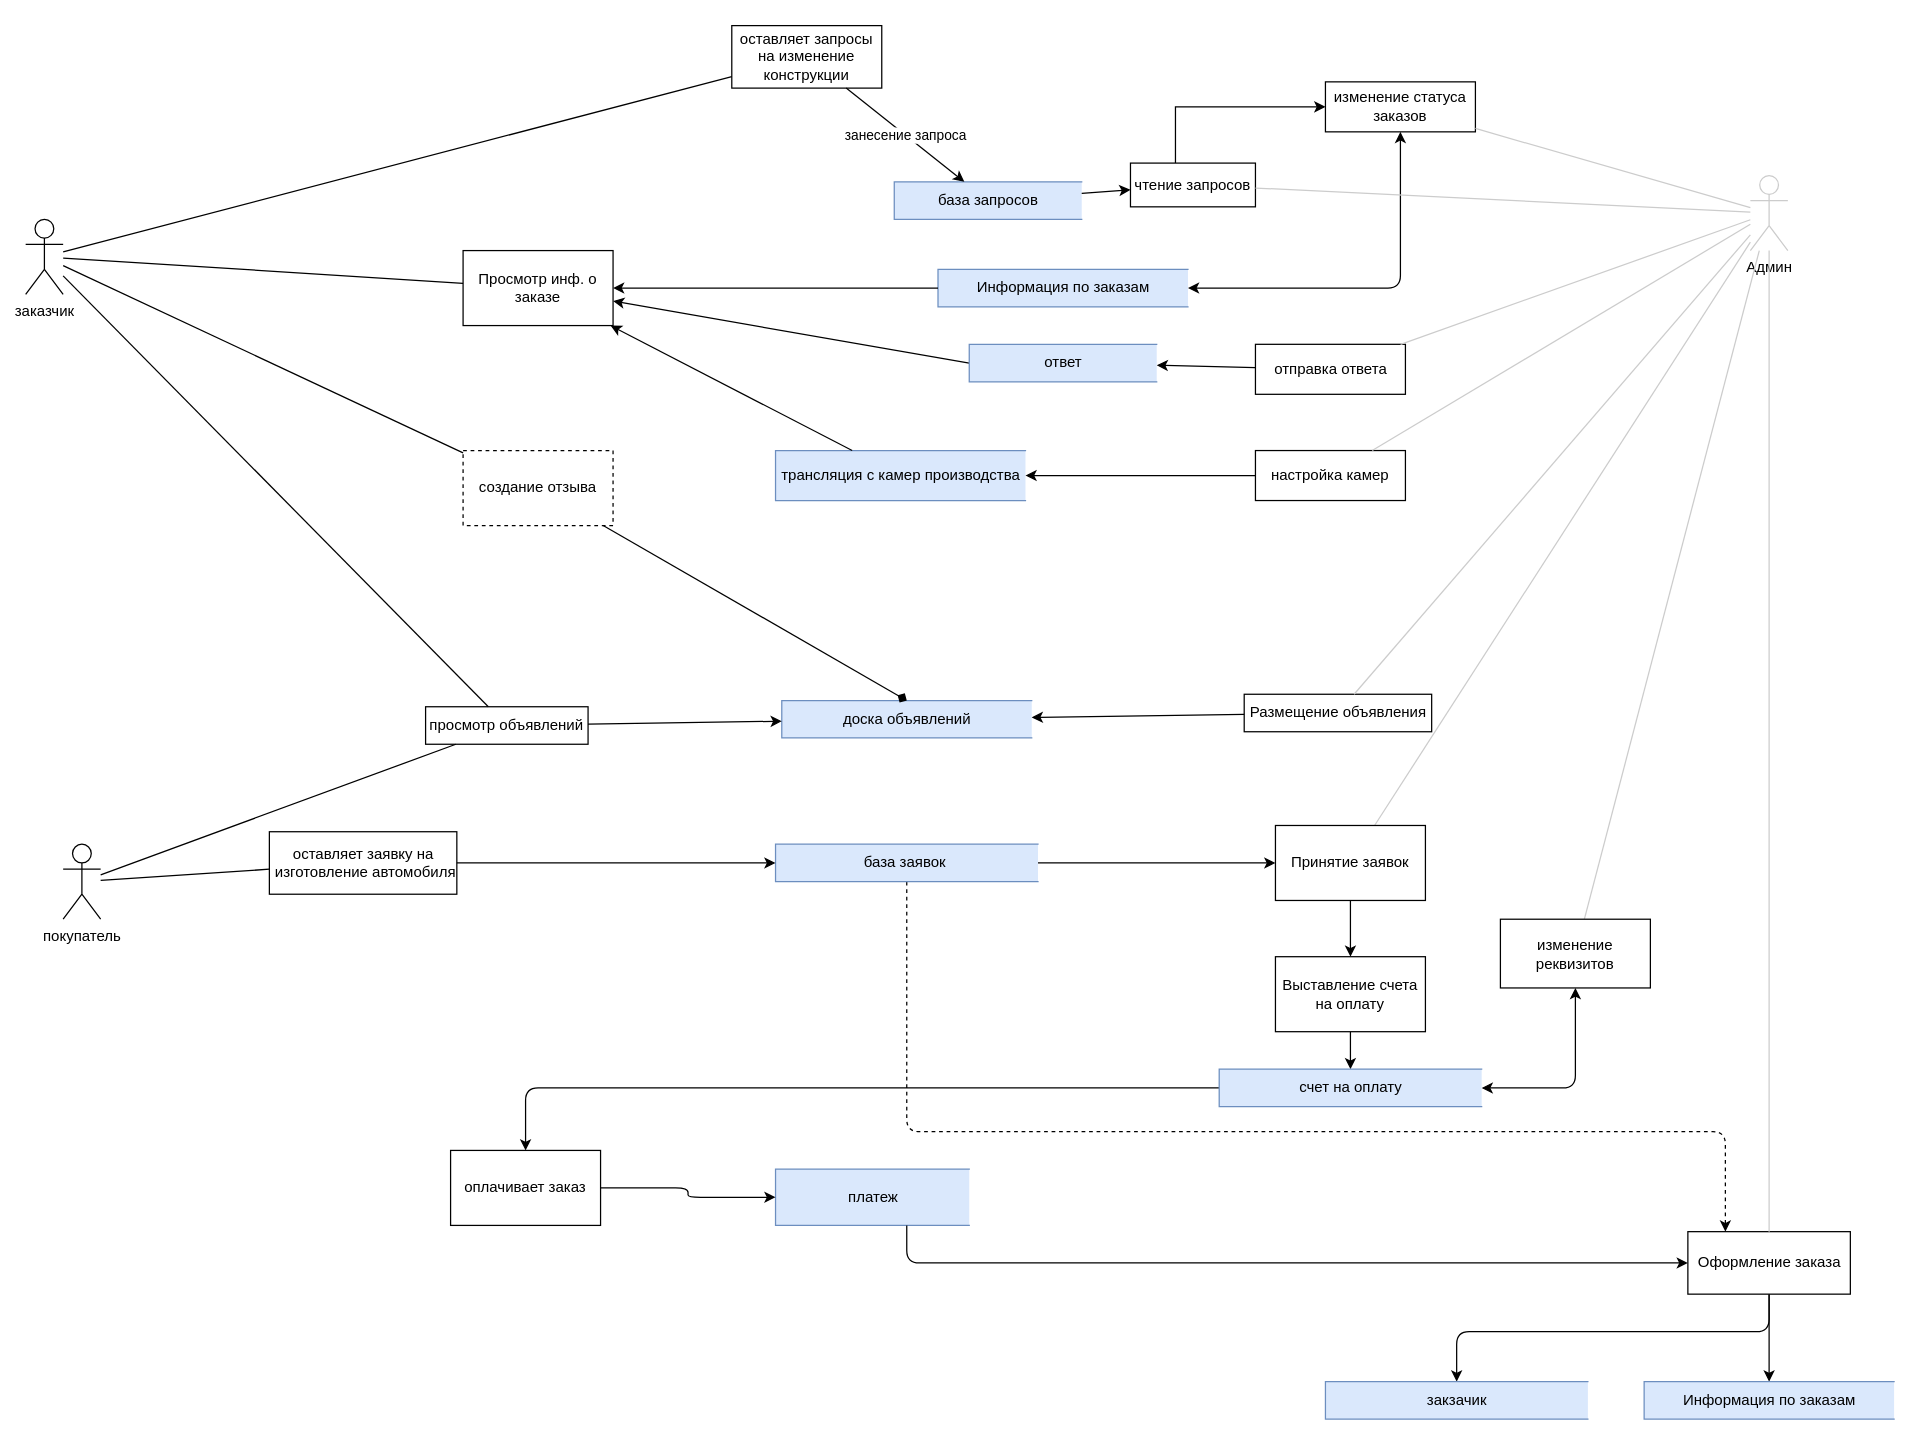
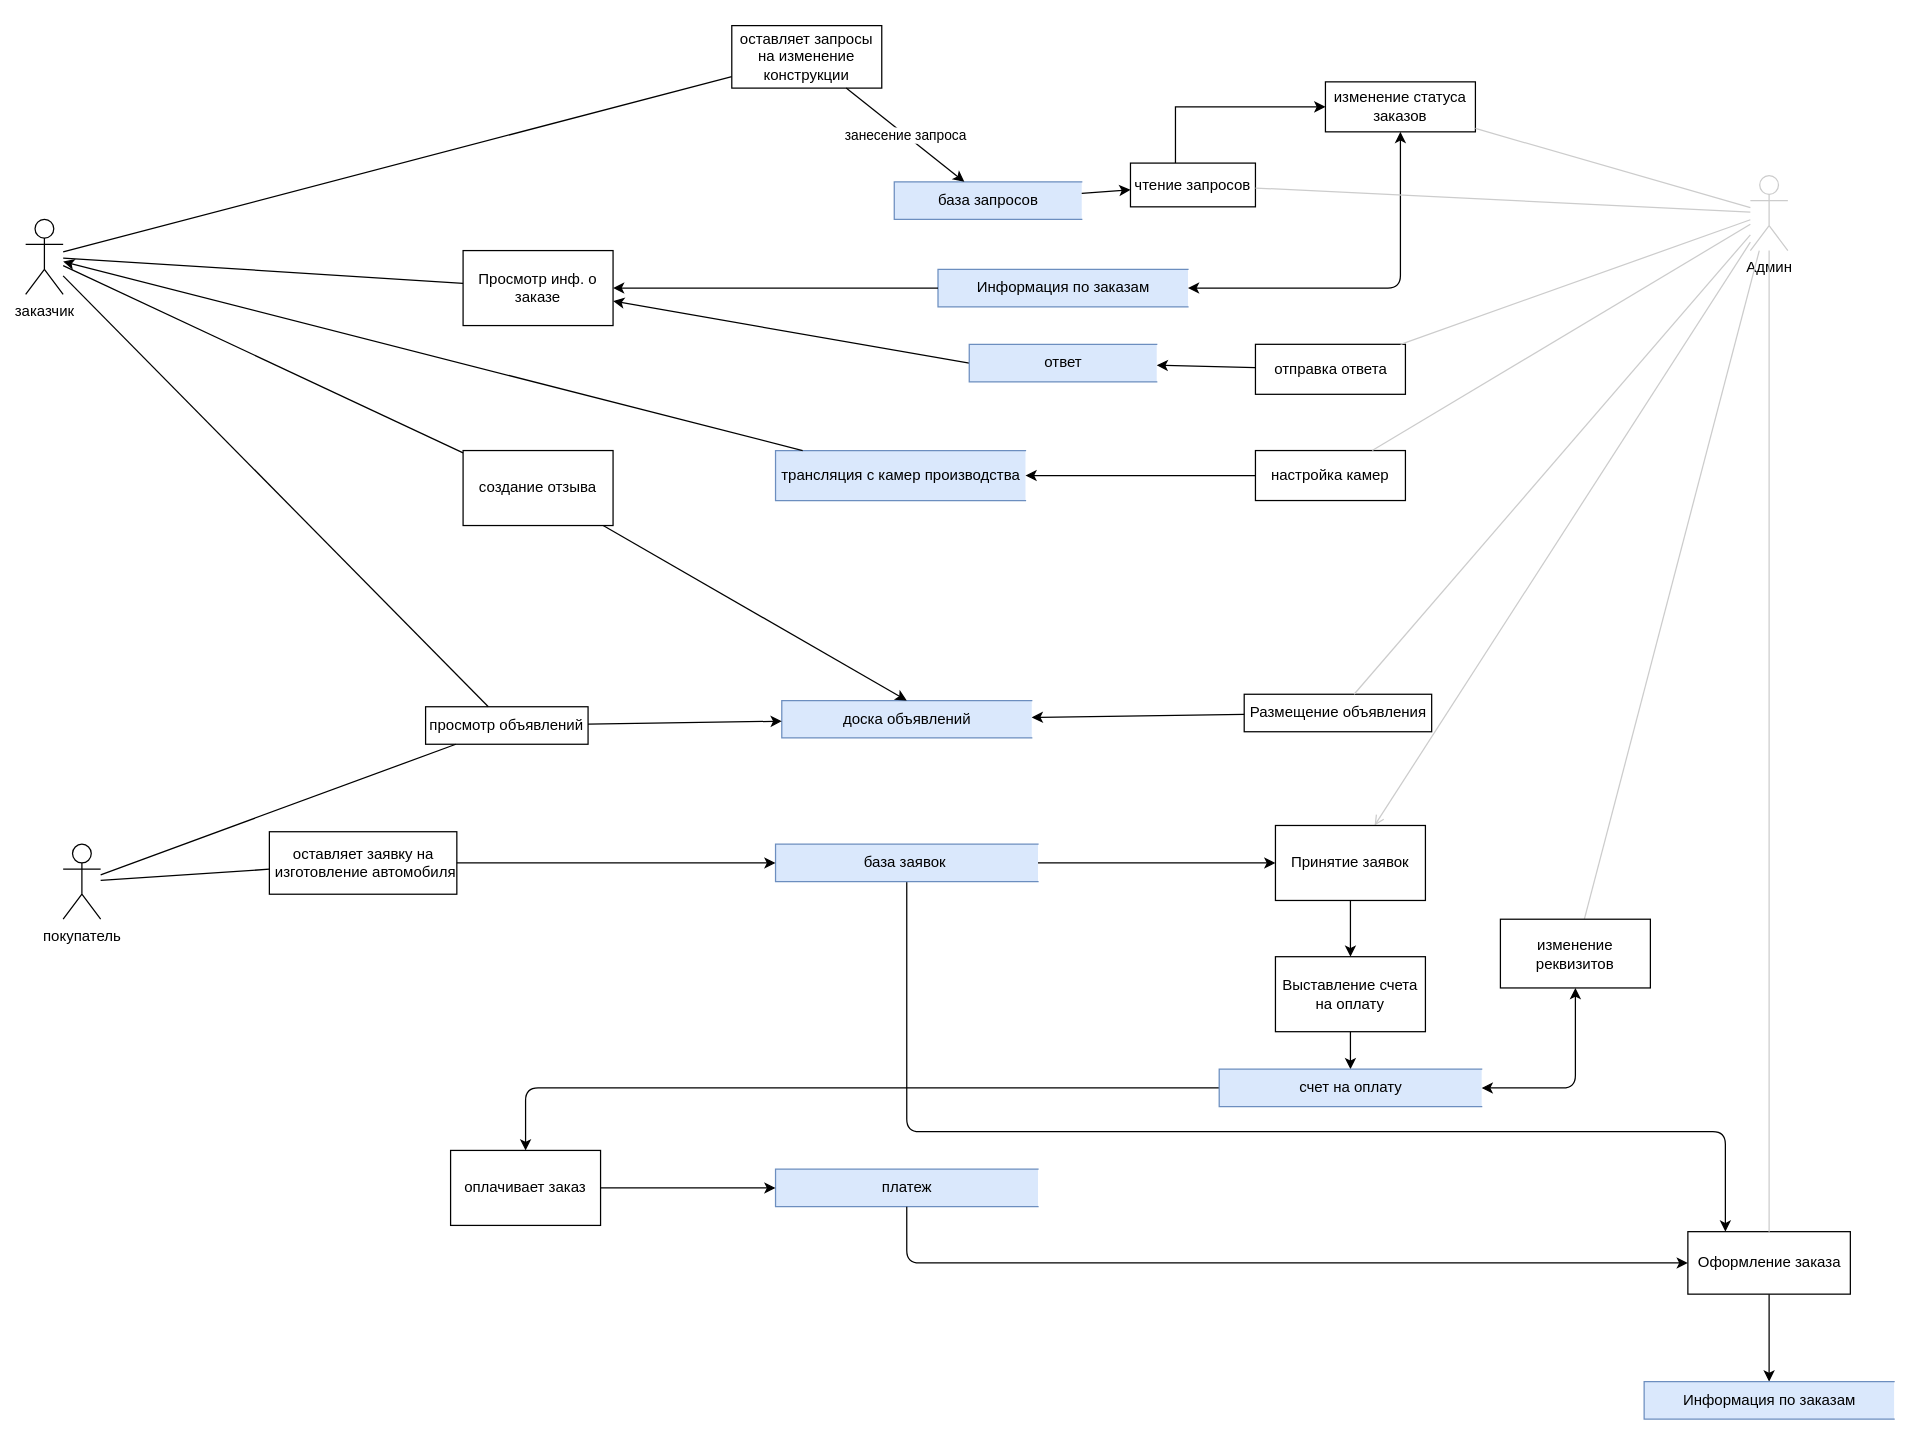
(733, 389) -> (432, 356)
(538, 488) -> (538, 488)
(898, 695) -> (898, 696)
(1378, 821) -> (1378, 820)
(1237, 1132) -> (1237, 1132)
(873, 1198) -> (907, 1188)
(1596, 1332) -> none
(1457, 1401) -> none
